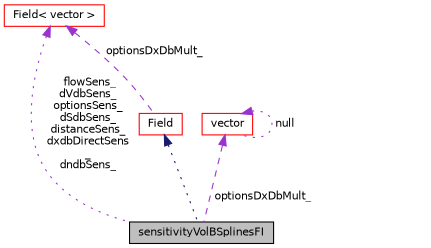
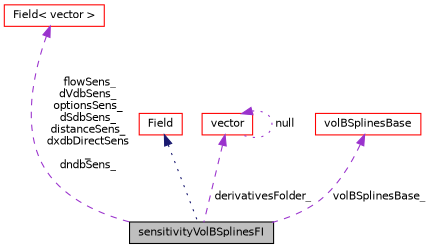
(118, 70) -> none
none -> (368, 124)
(38, 154) -> (38, 154)
(262, 197) -> (262, 197)
